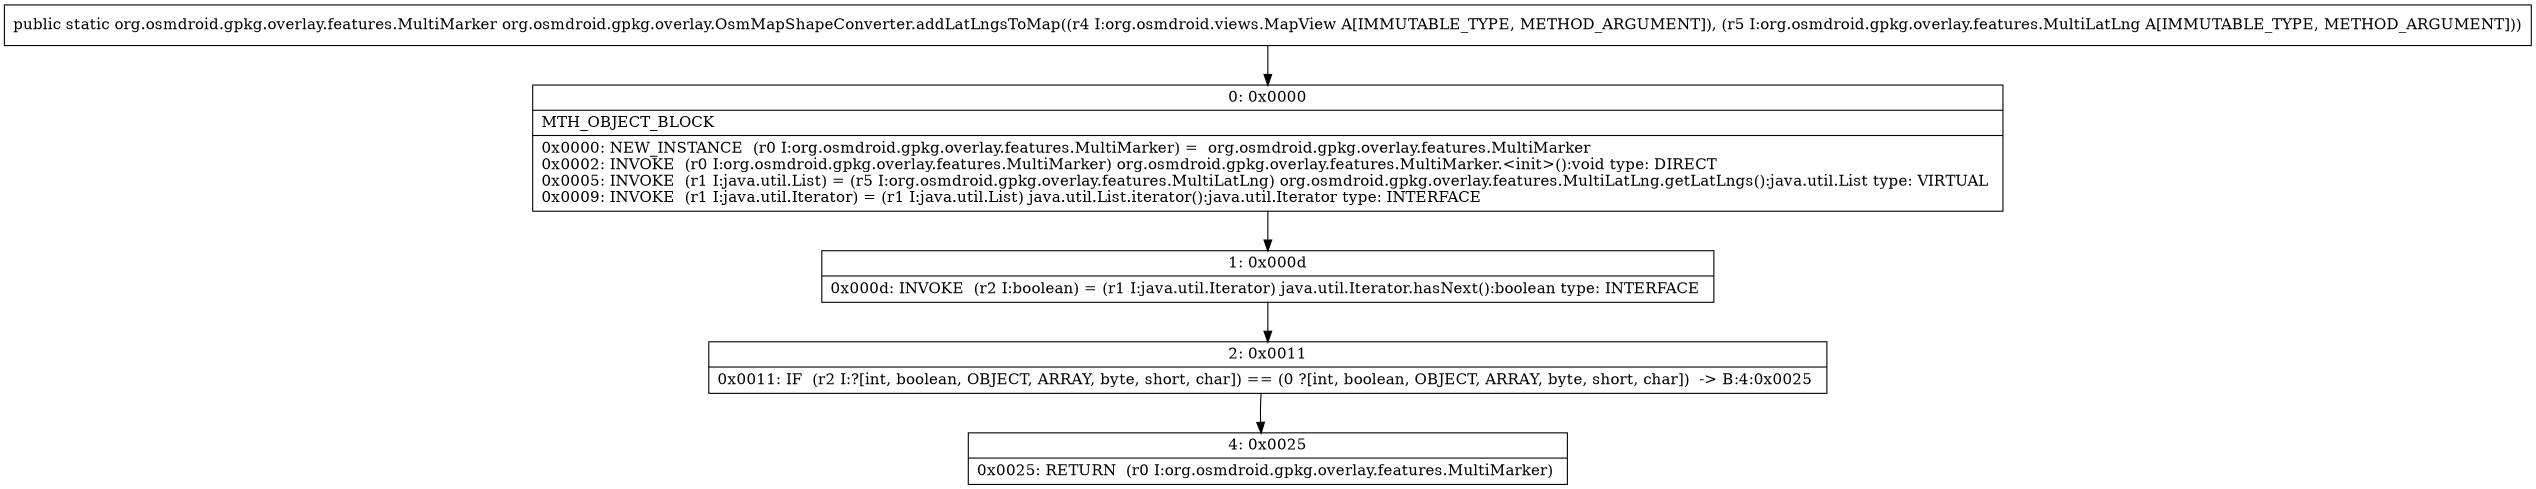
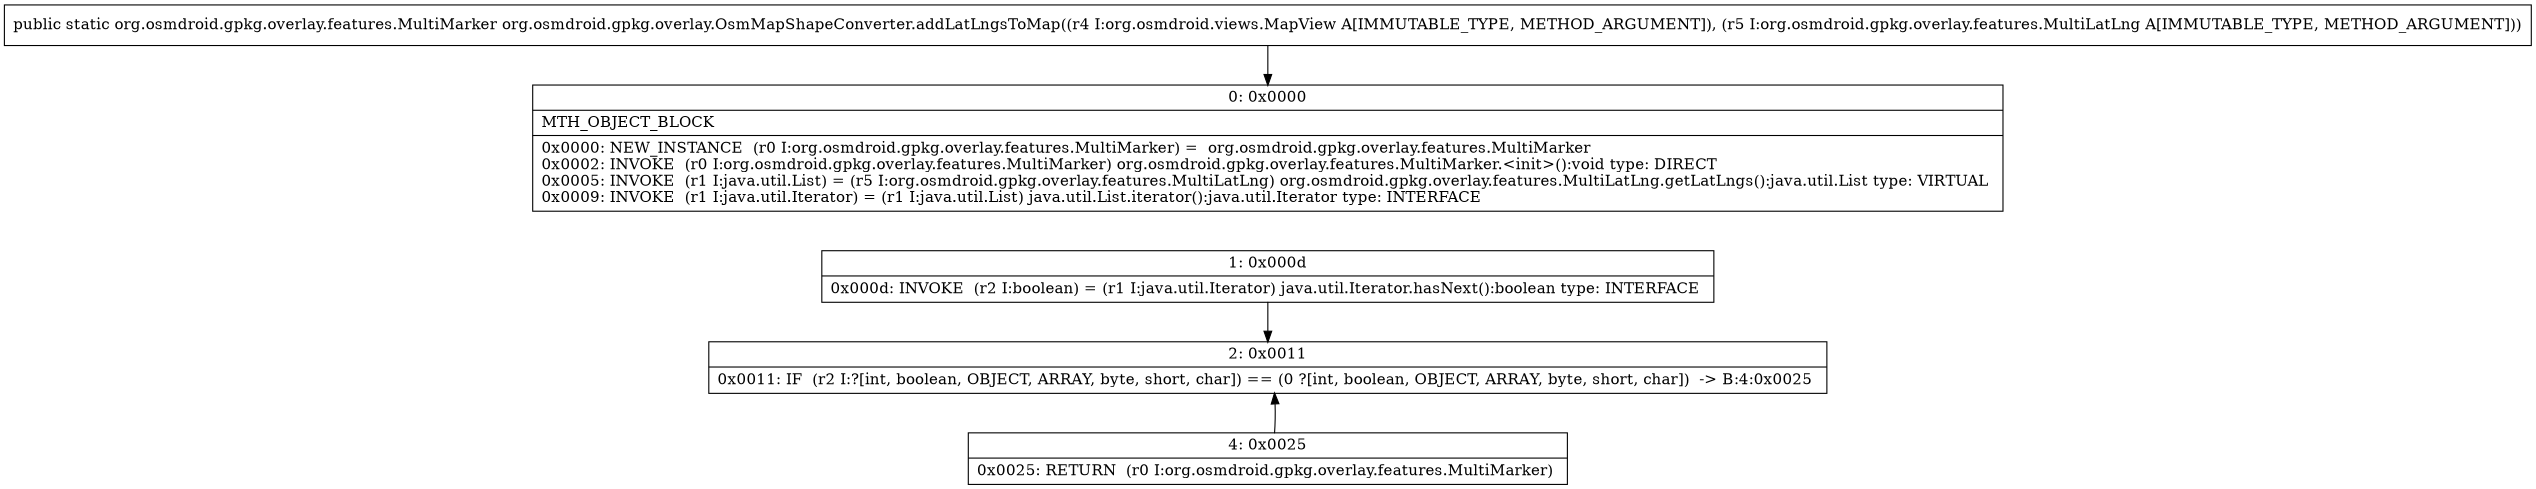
(1268, 225) -> none
(1260, 408) -> (1275, 419)
